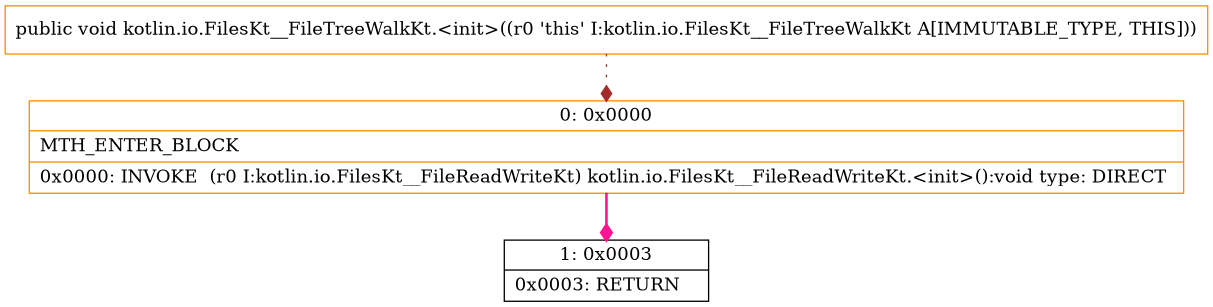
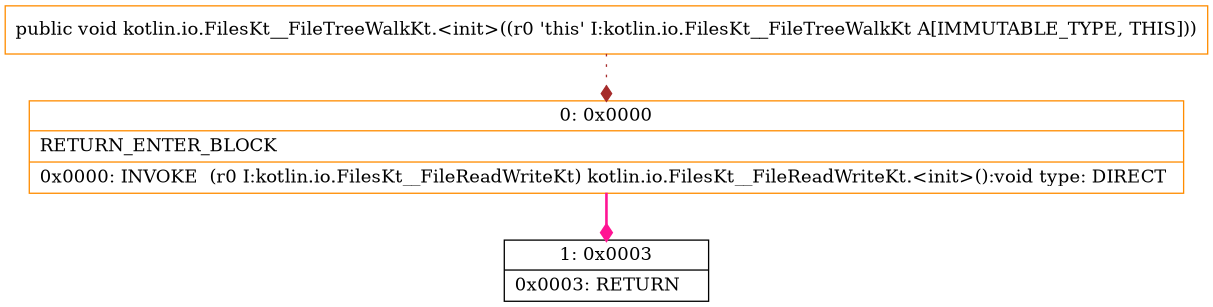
(140, 146) -> (159, 146)
